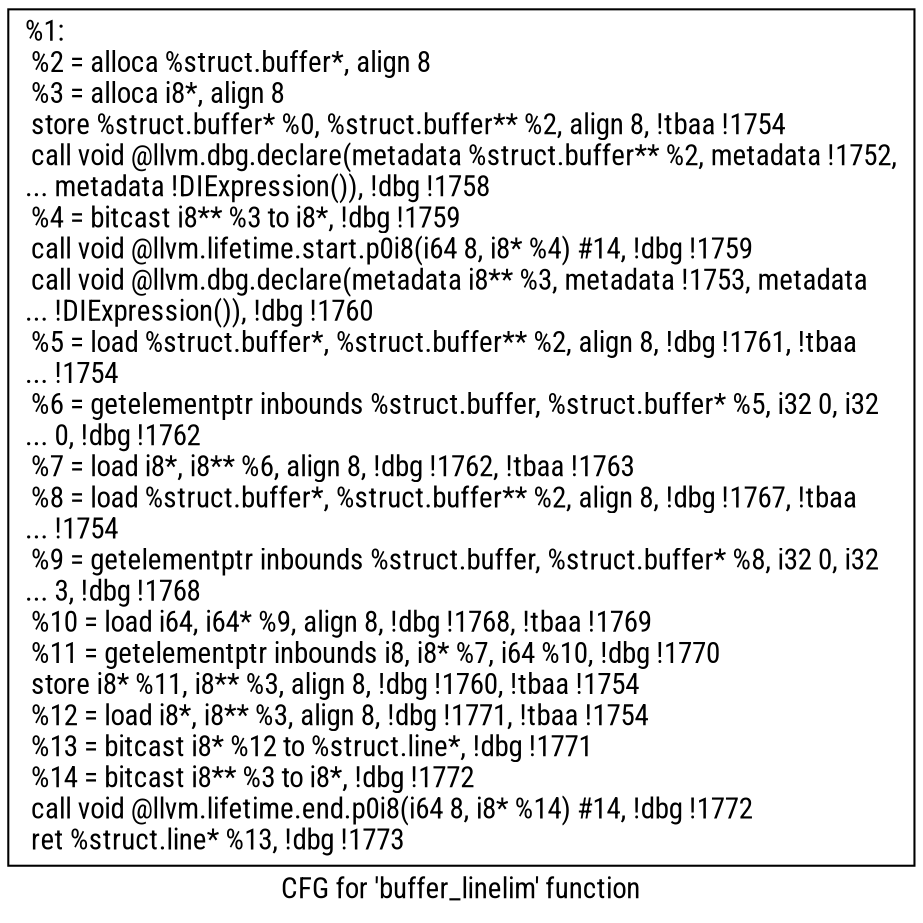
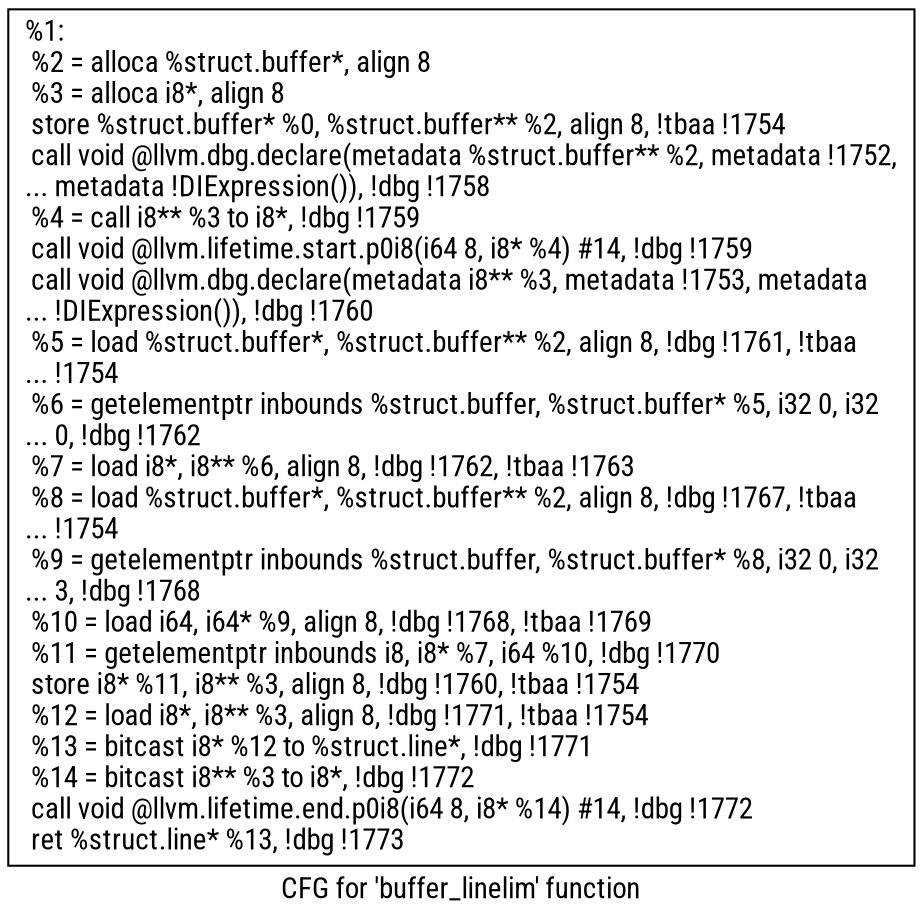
(244, 219) -> (223, 219)
